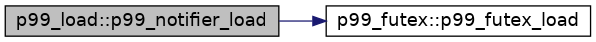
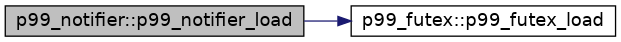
(142, 21) -> (155, 21)
